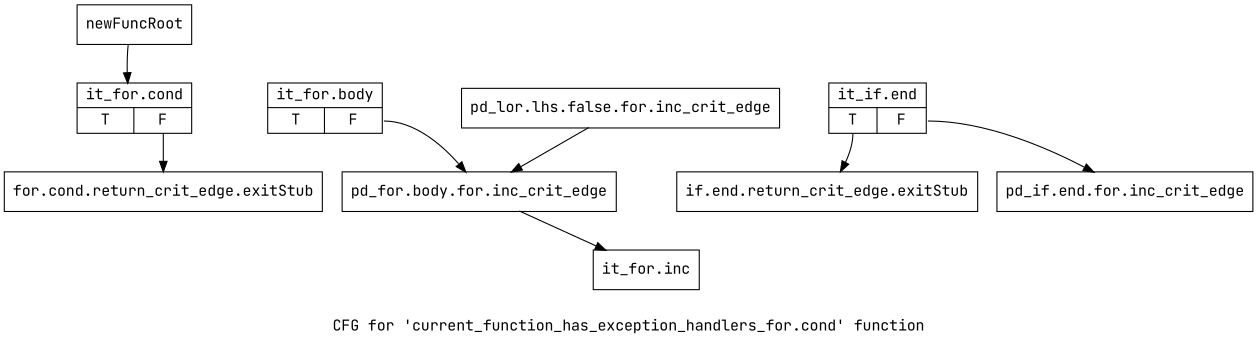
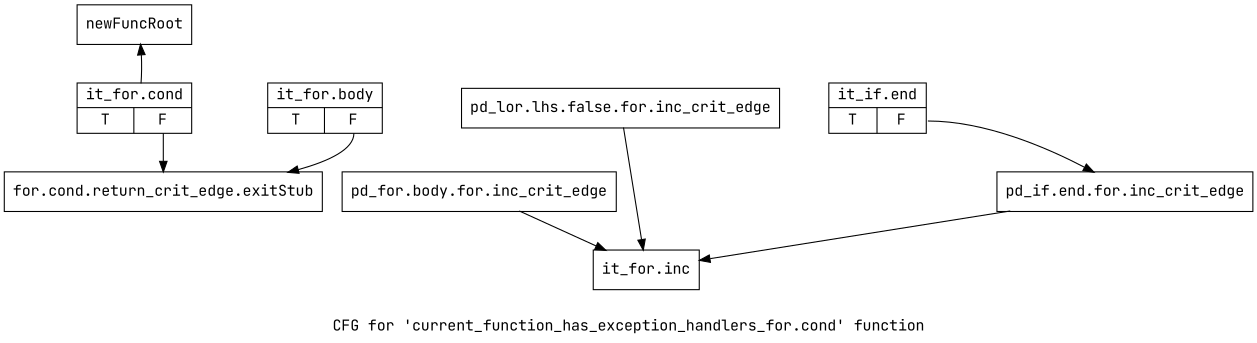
(127, 58) -> (142, 69)
(425, 135) -> (331, 158)
(555, 147) -> (633, 184)
(827, 192) -> none
none -> (860, 235)
